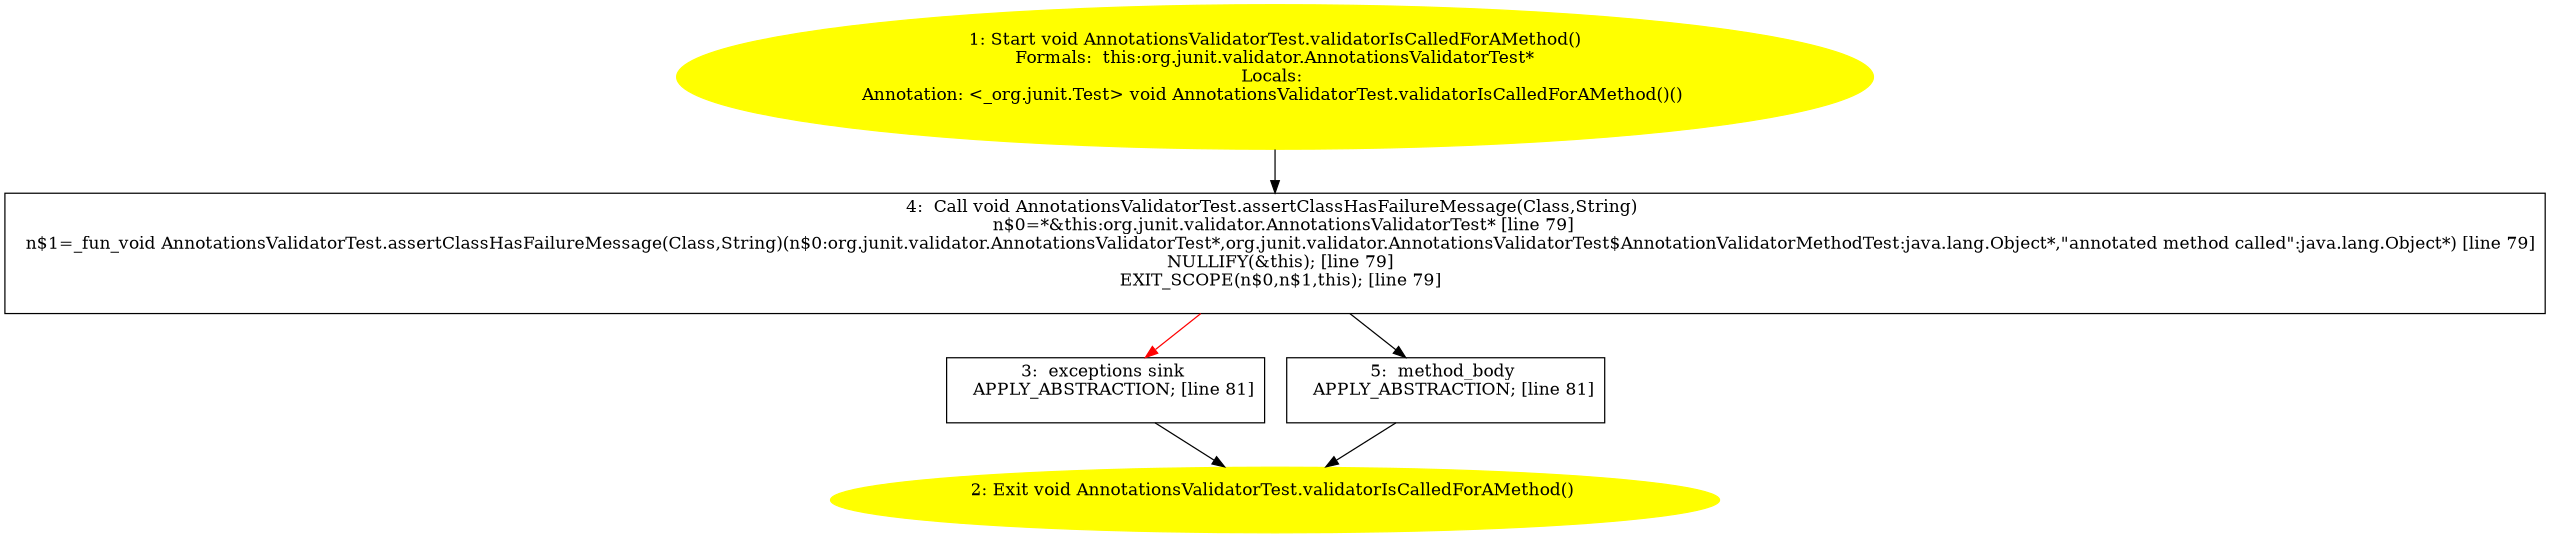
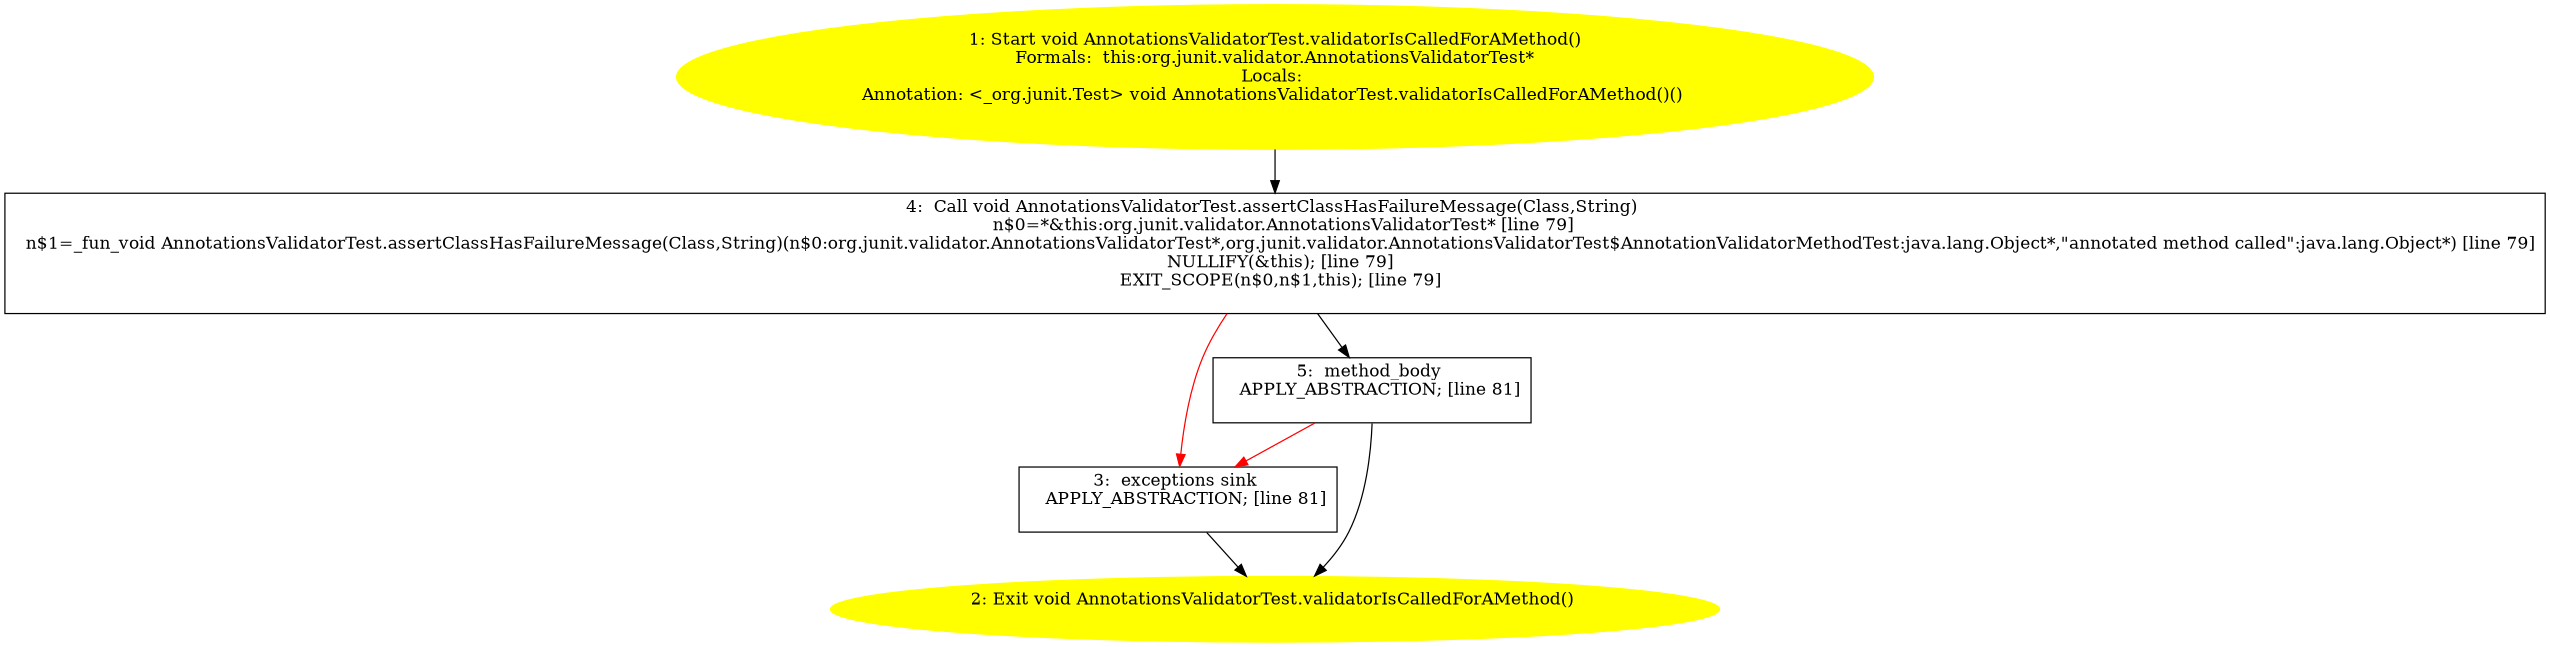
none -> (1280, 442)
